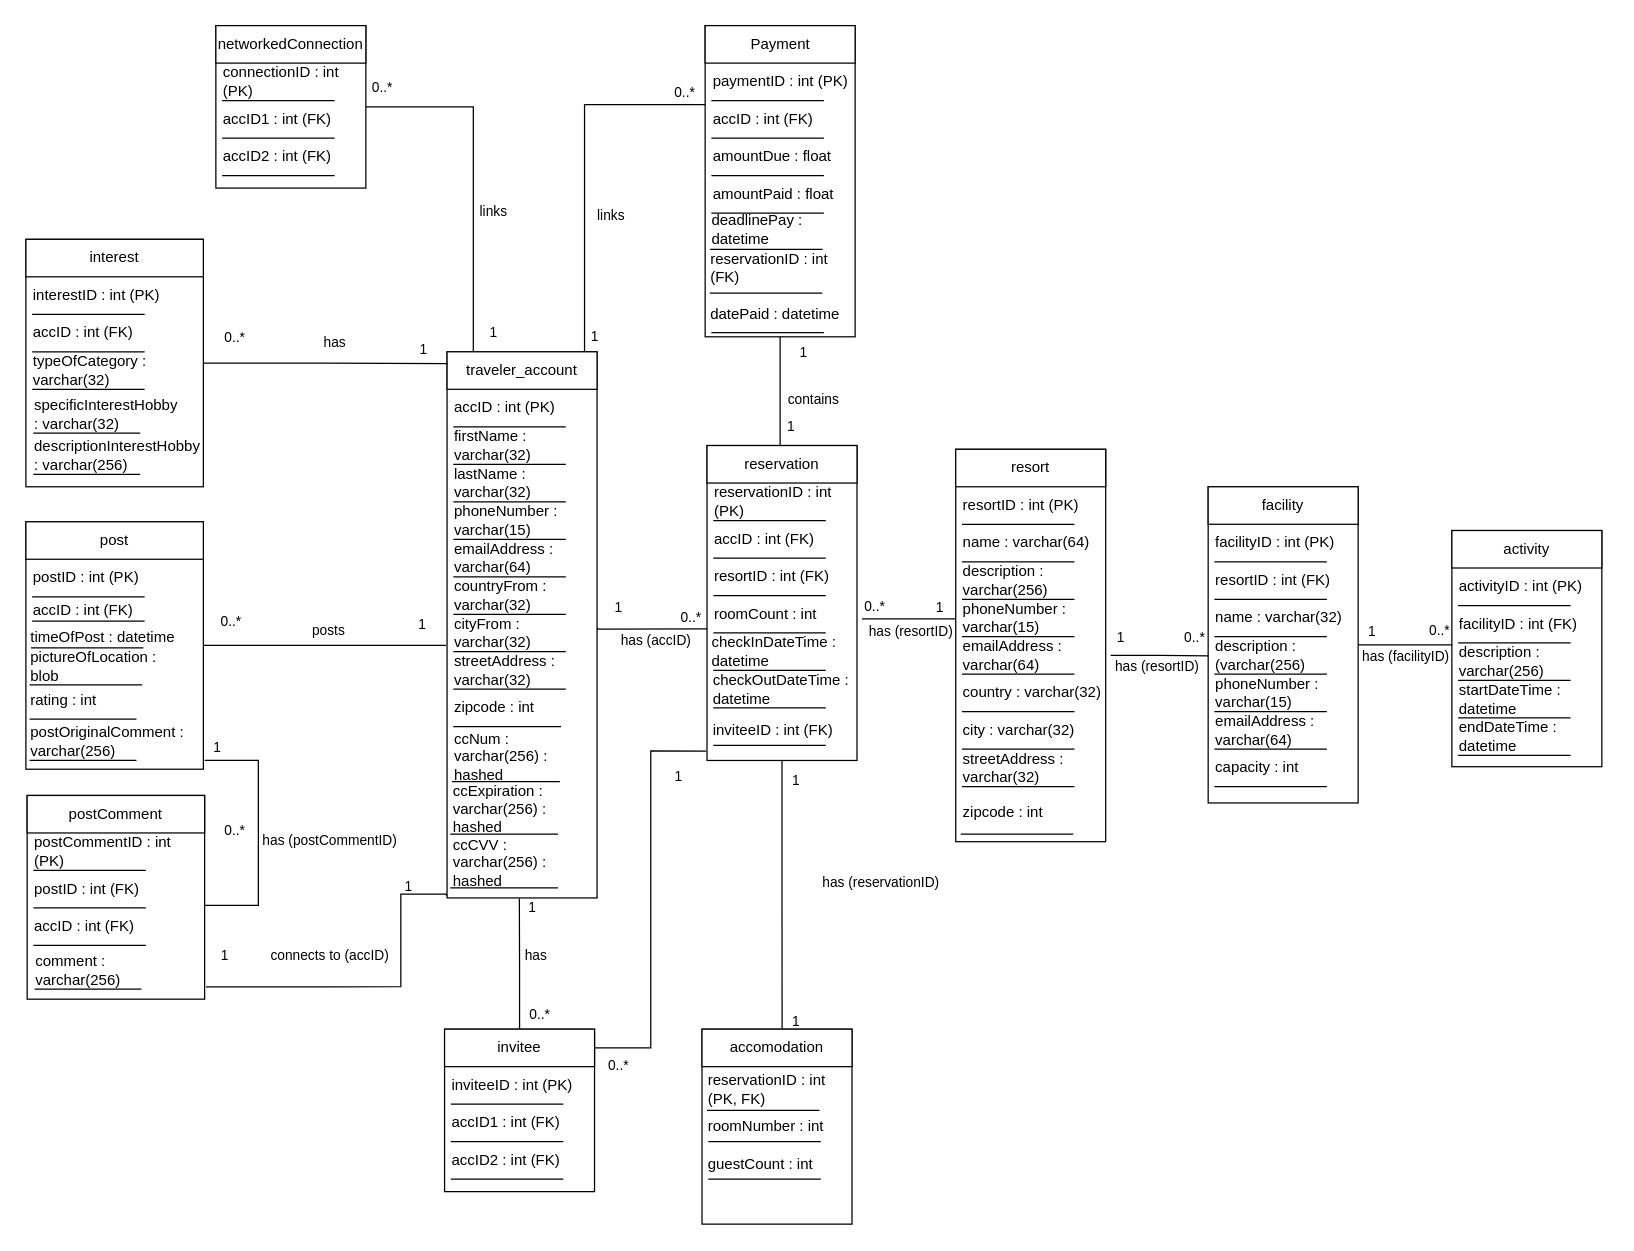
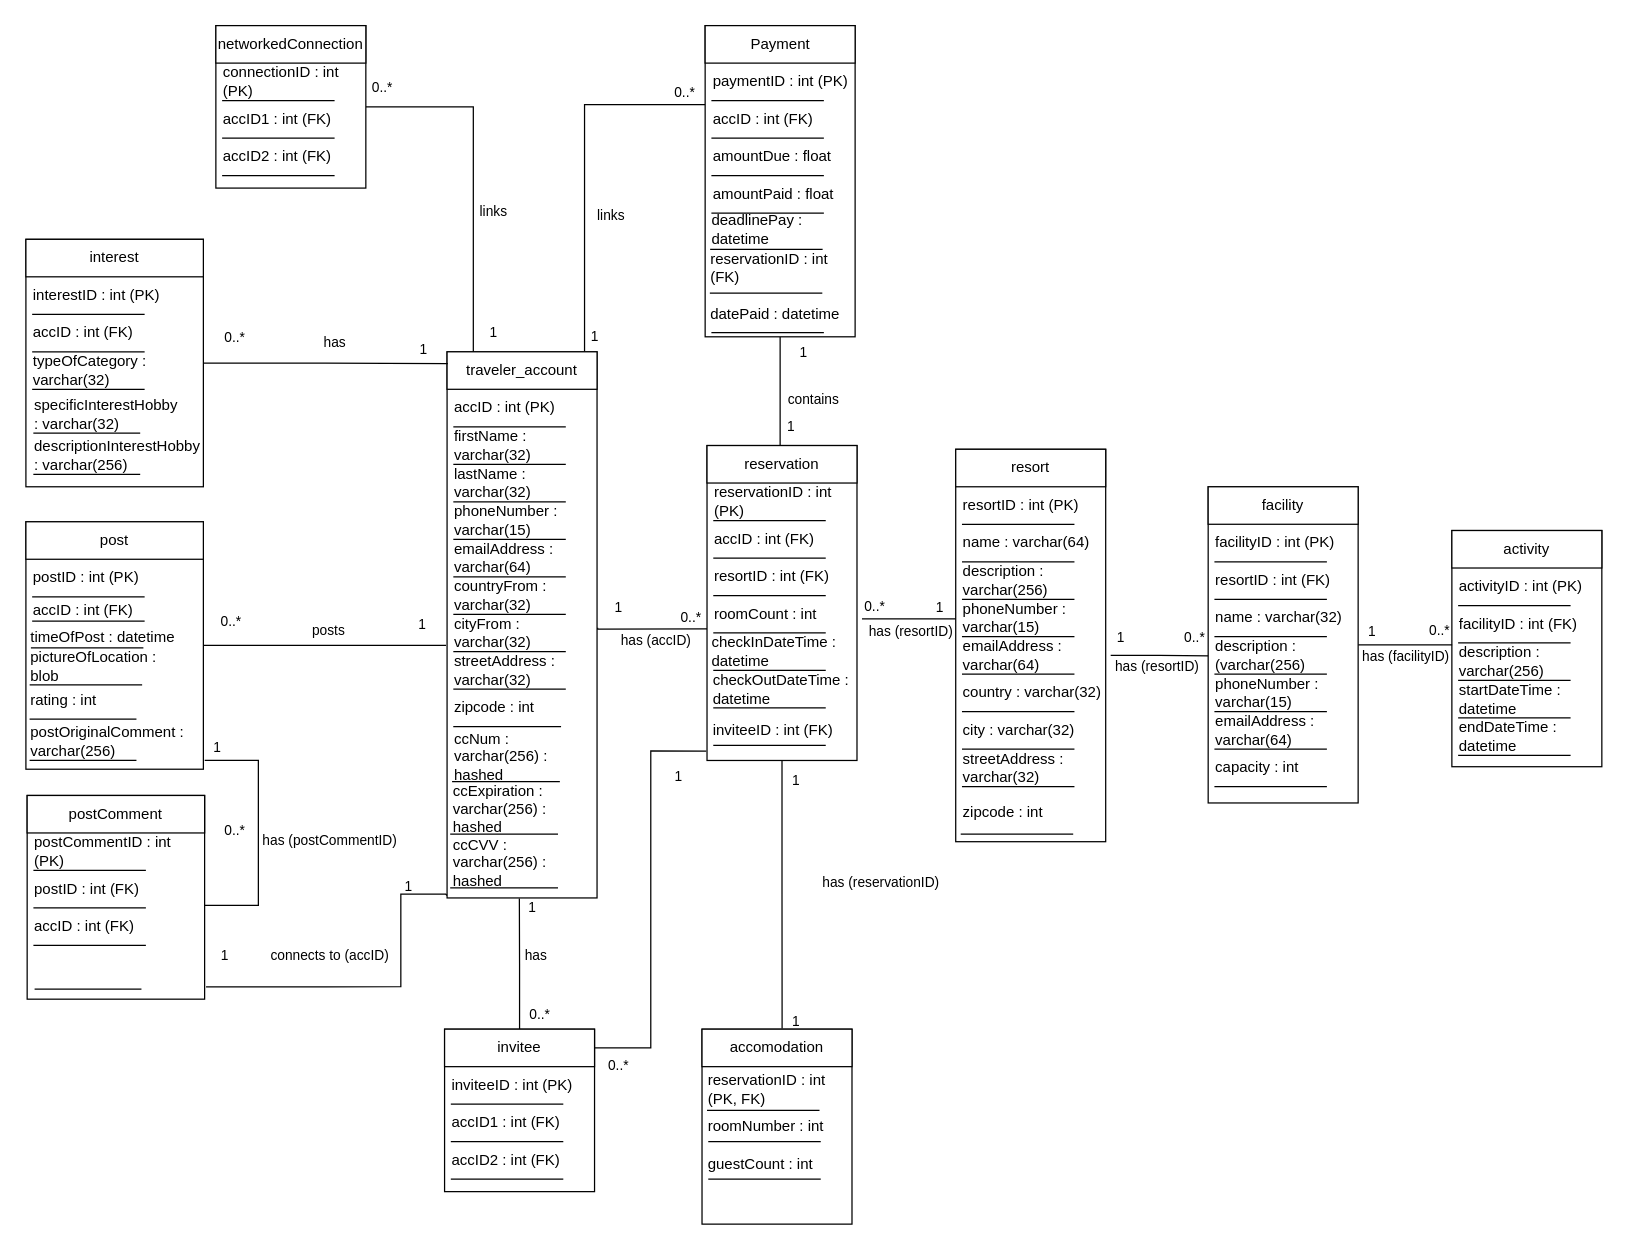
(102, 971) -> none
